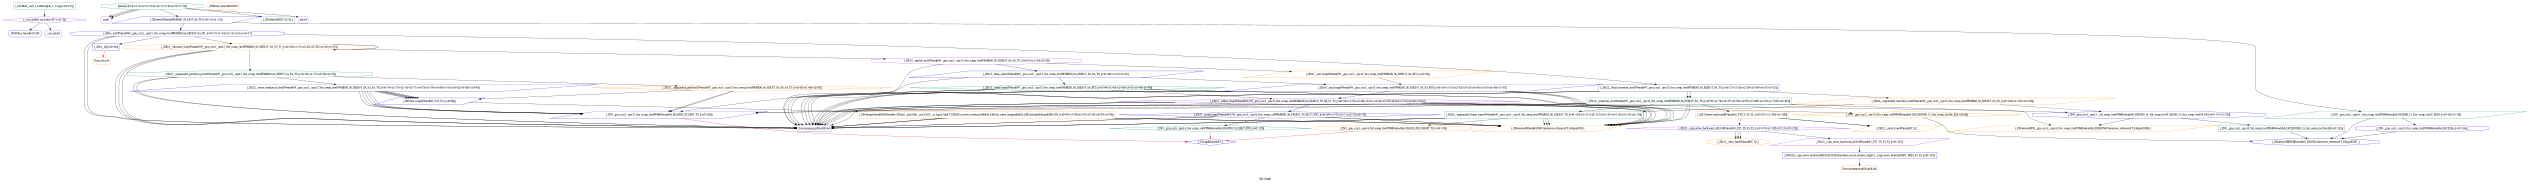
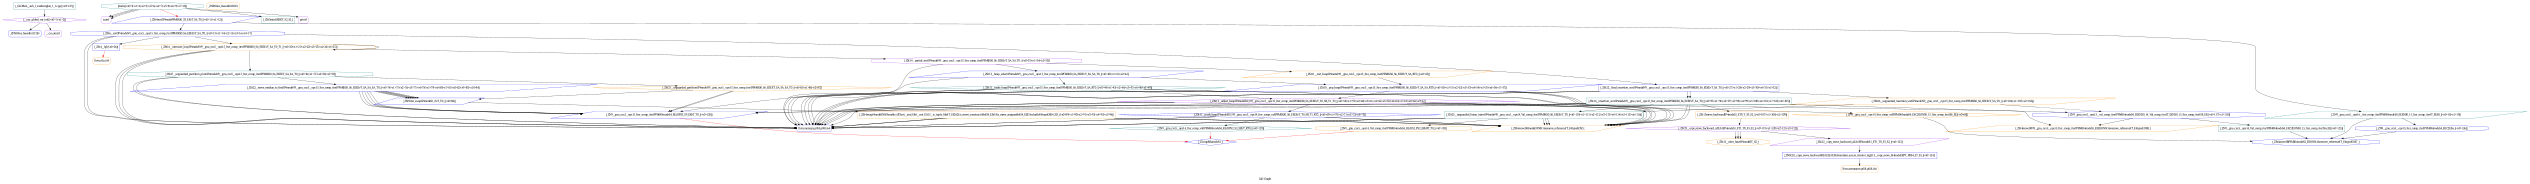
(168, 13) -> (168, 13)
(1897, 128) -> none
